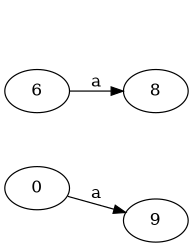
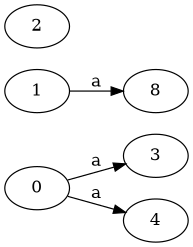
none -> (37, 26)
(37, 91) -> (37, 91)
none -> (156, 156)
(156, 221) -> (156, 221)
